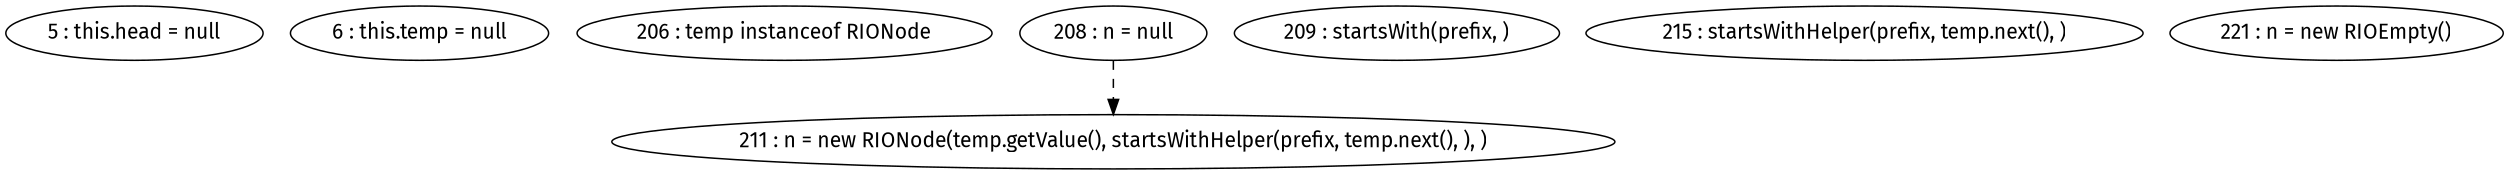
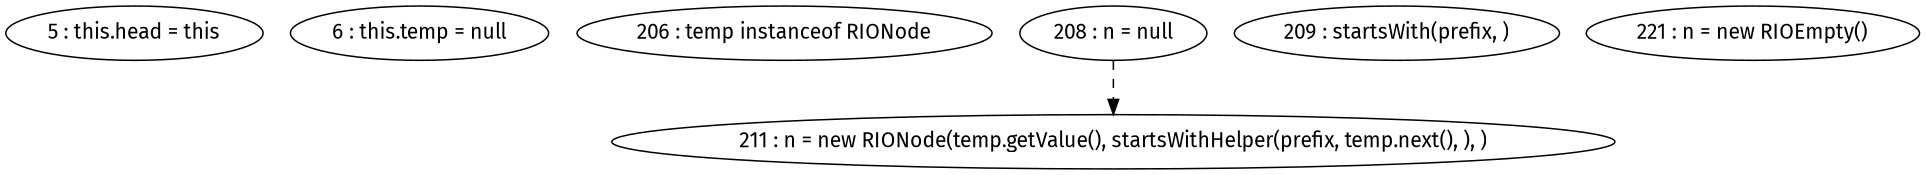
(134, 33) -> (134, 33)
(1864, 33) -> none
